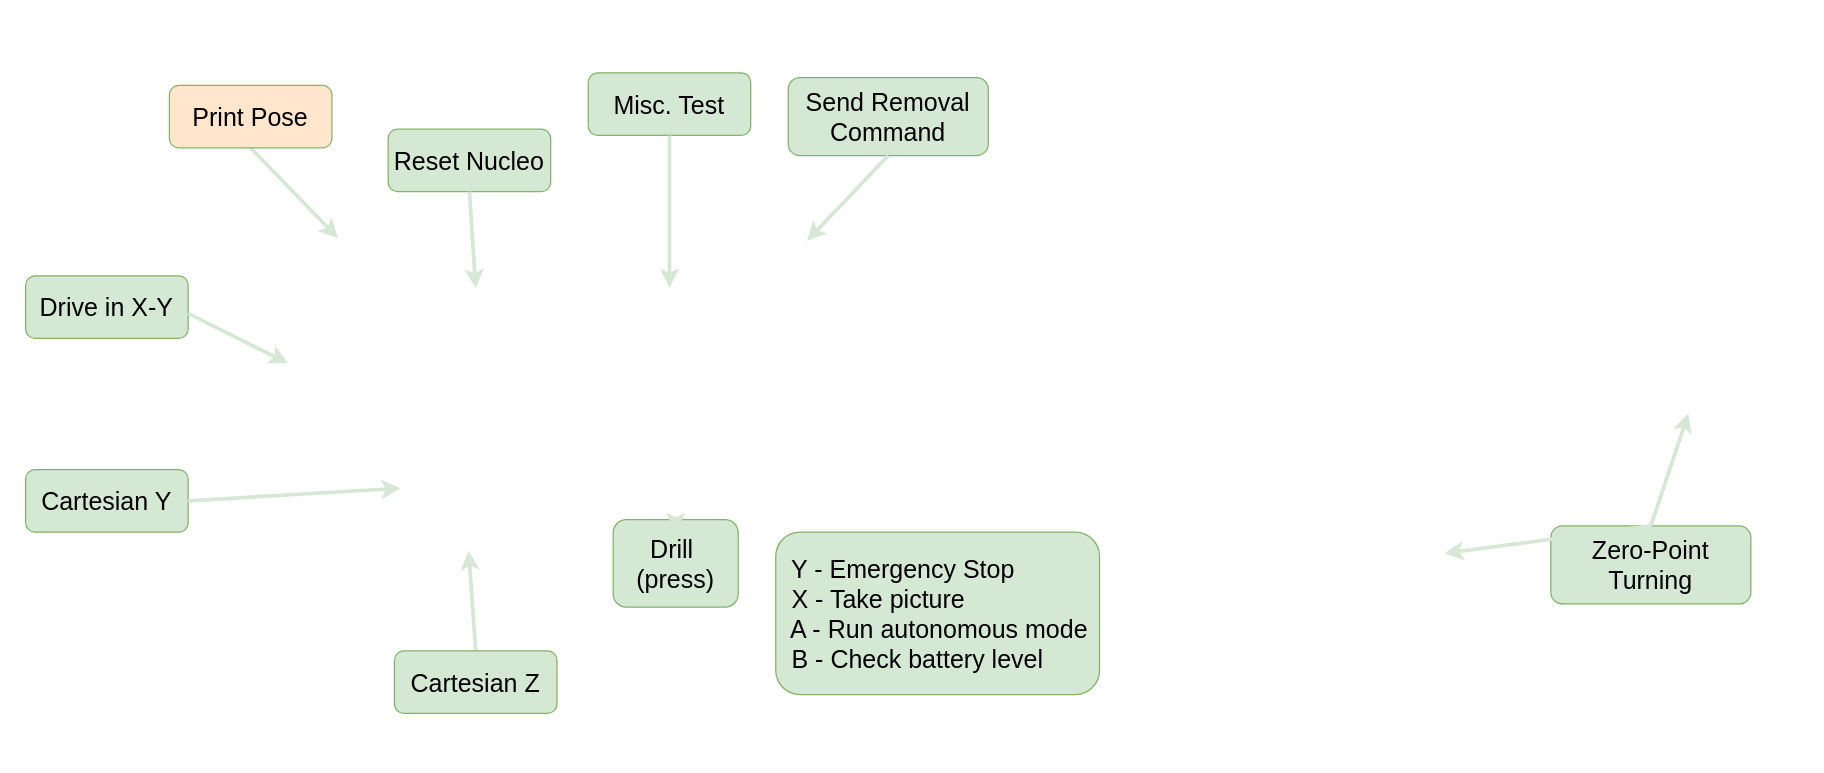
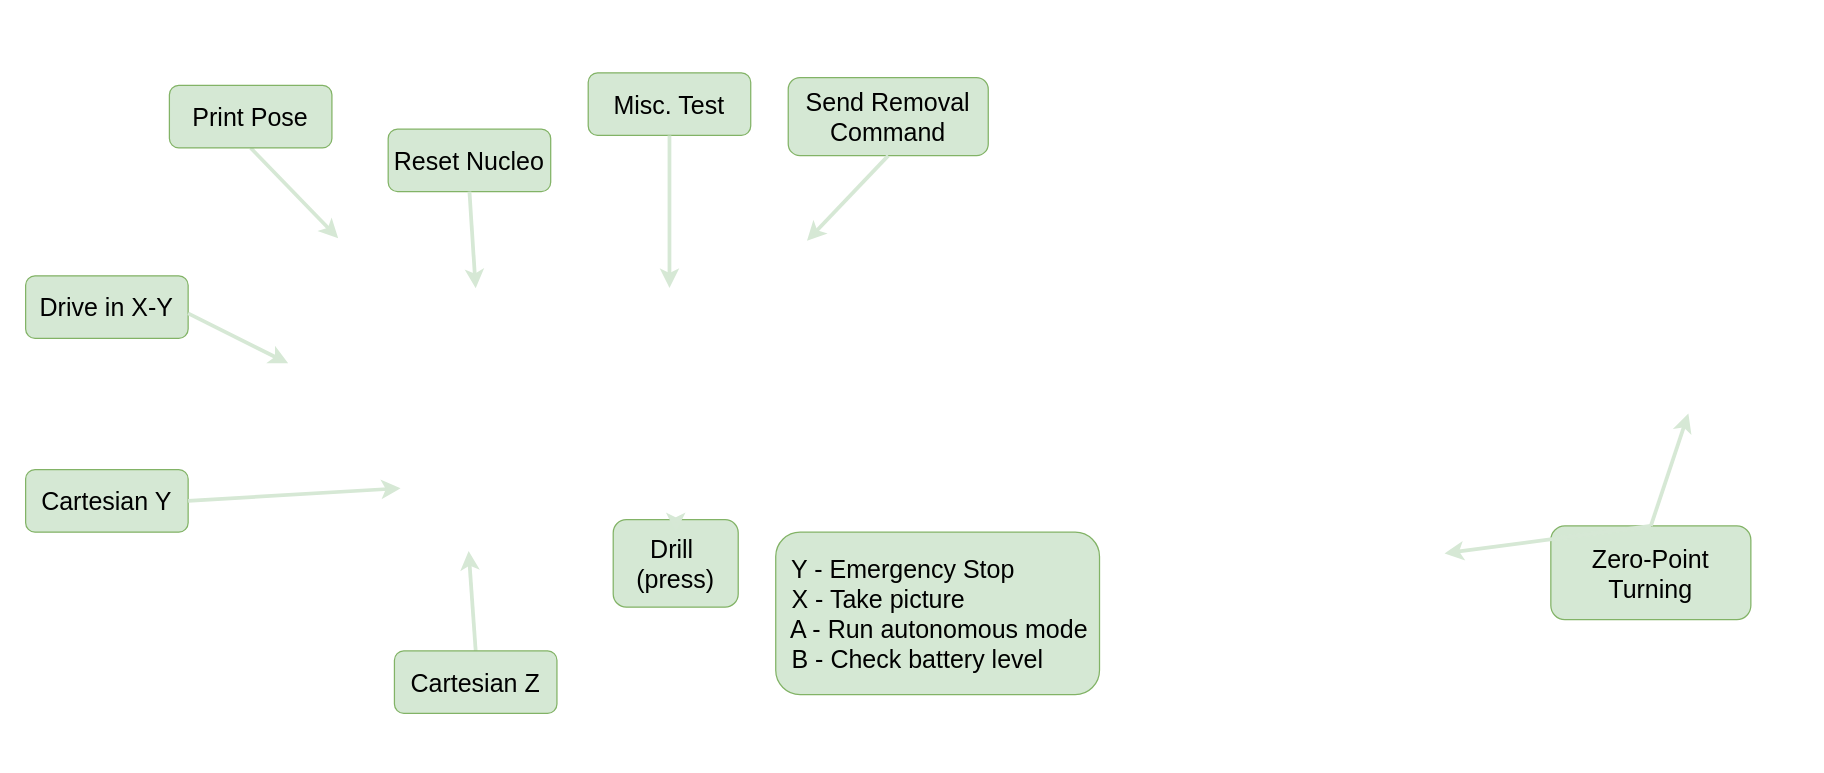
(251, 116) -> (251, 116)
(1651, 565) -> (1651, 573)
